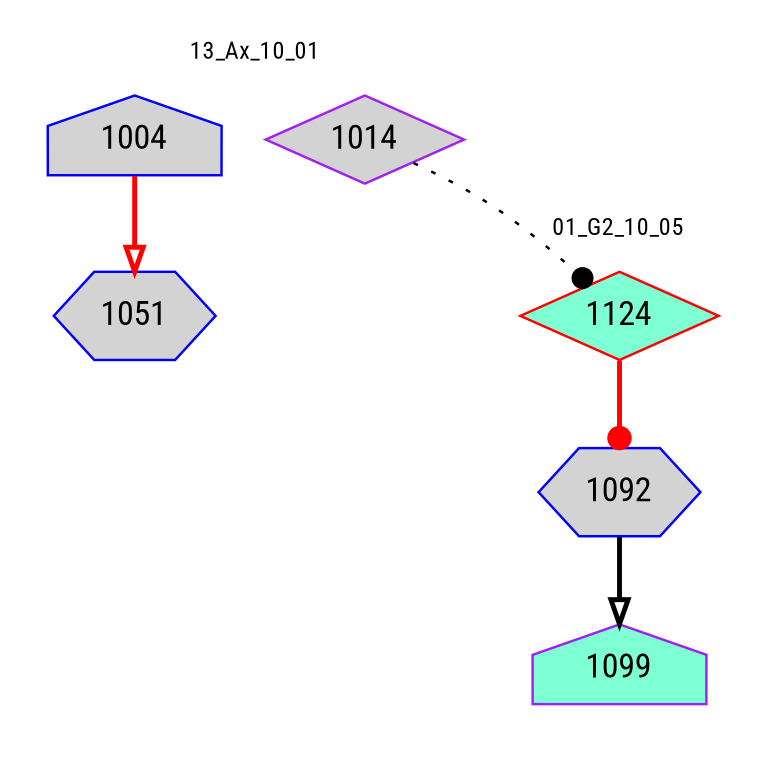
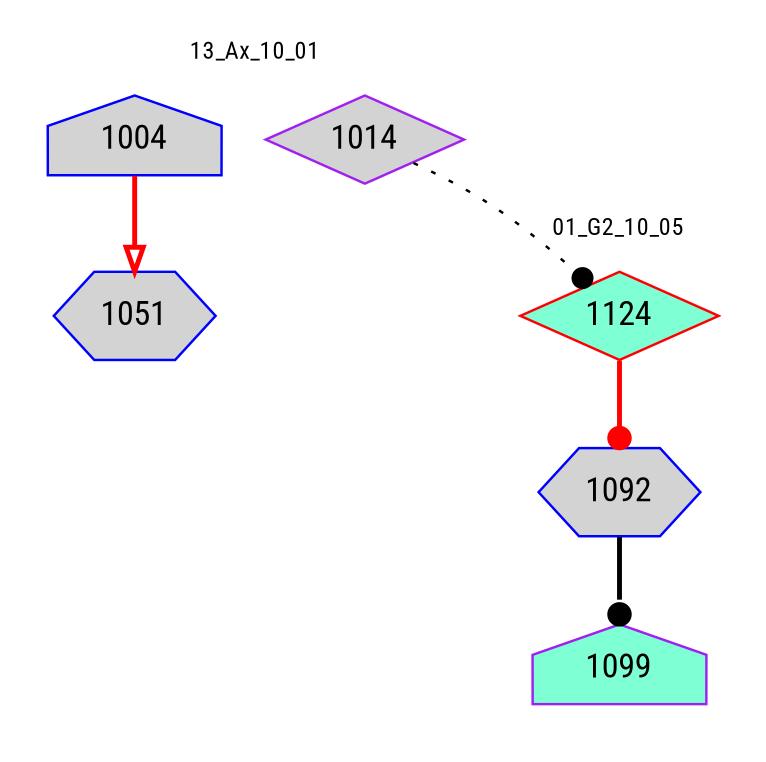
(619, 568) -> (619, 568)
